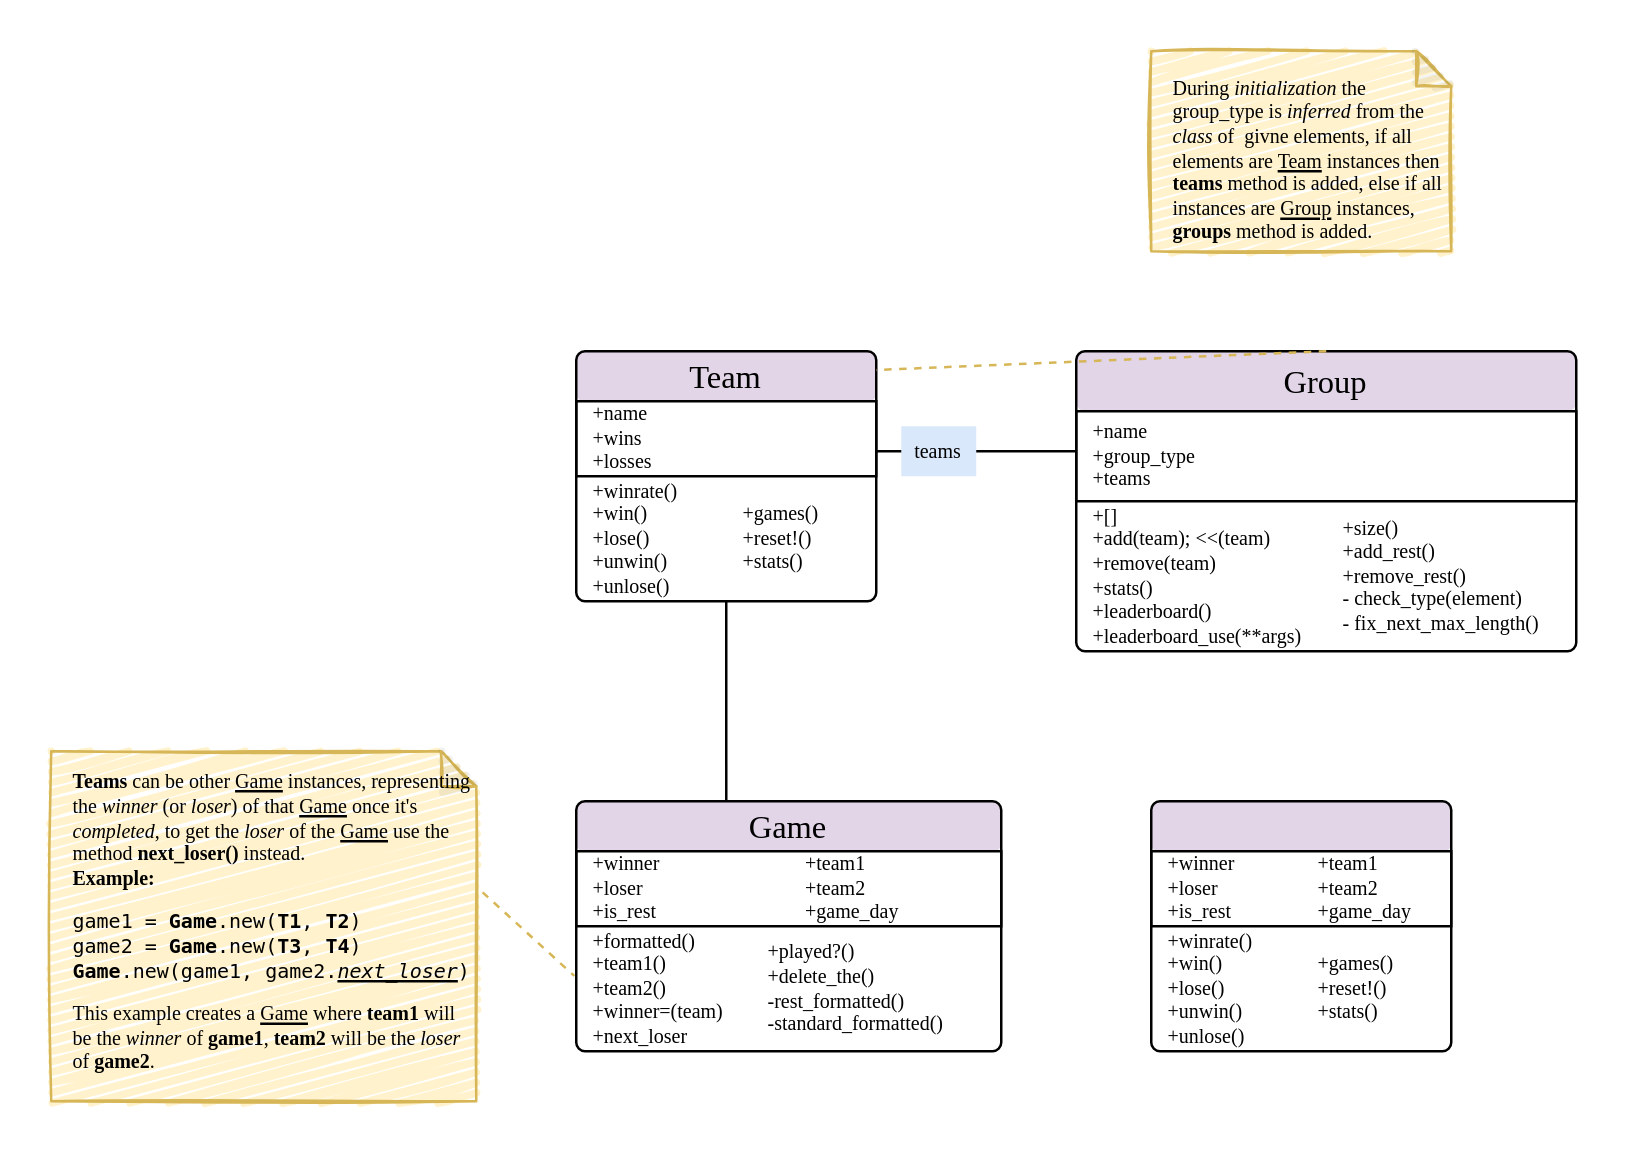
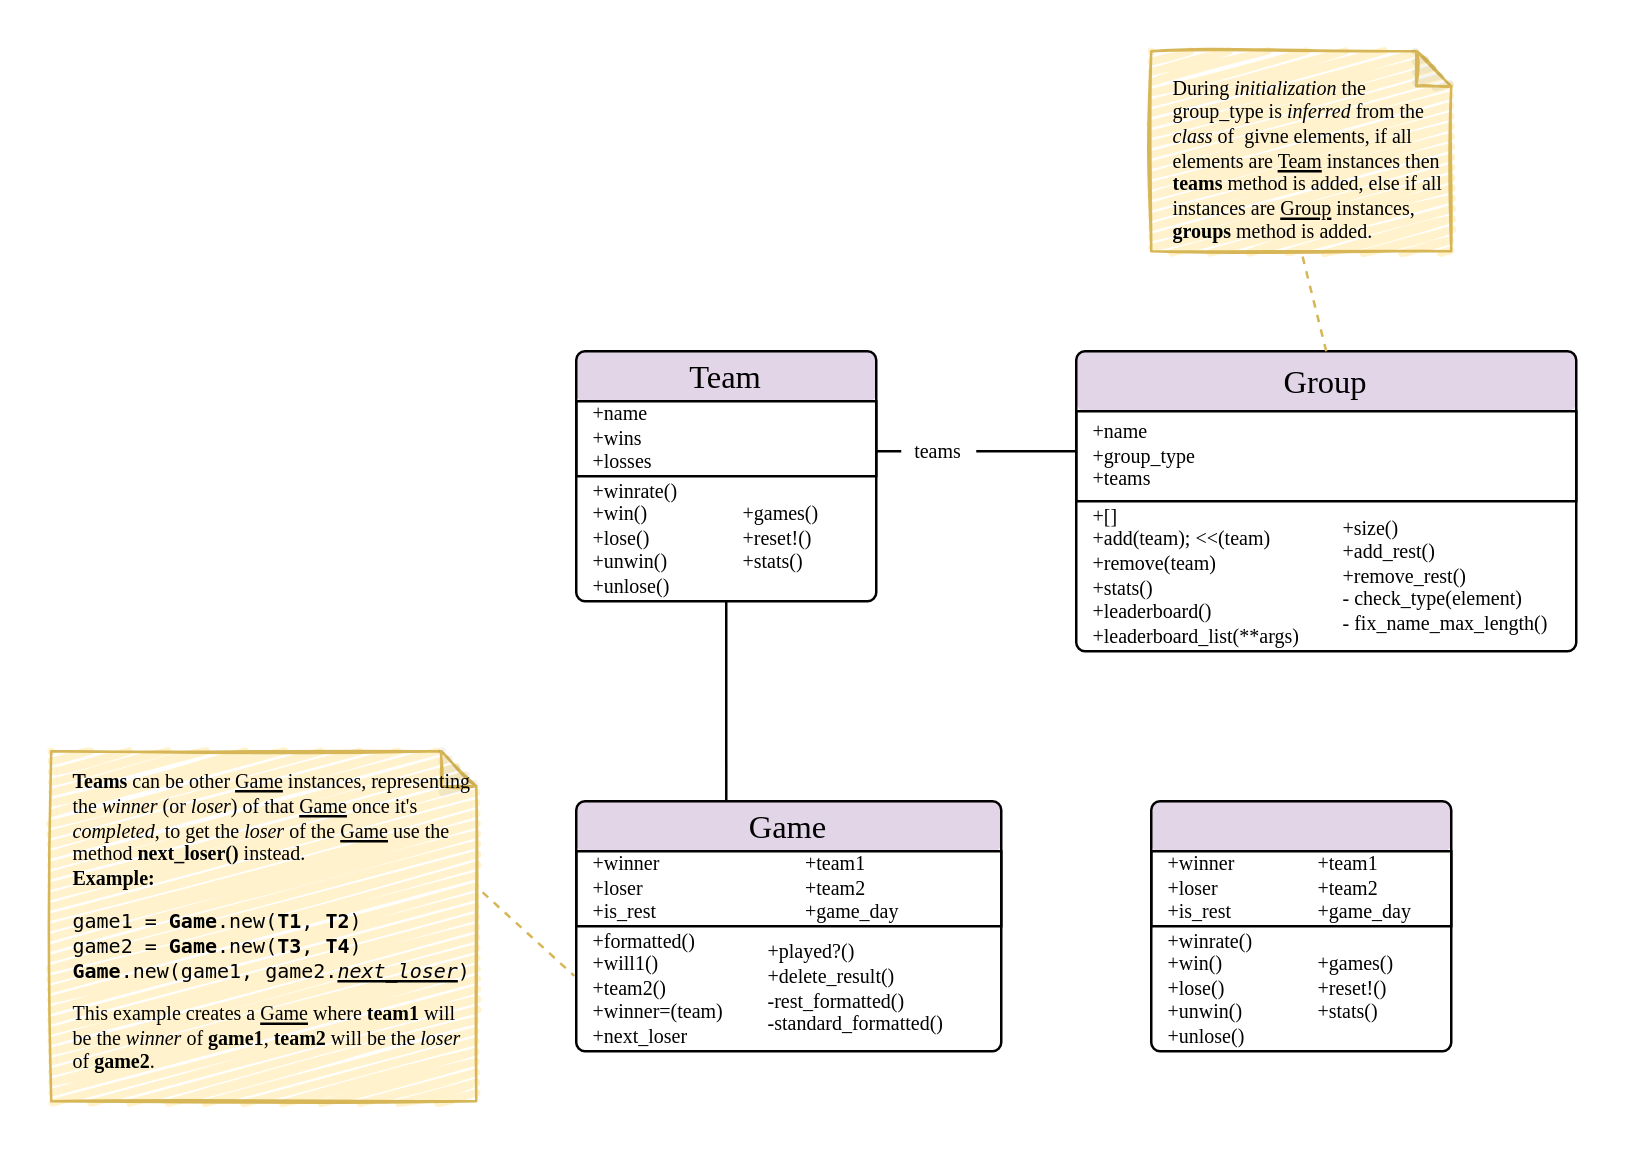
(1102, 361) -> (1314, 304)
(939, 451) -> (939, 451)
(1223, 576) -> (1223, 576)
(1460, 576) -> (1460, 576)
(670, 989) -> (670, 989)
(885, 989) -> (885, 989)
